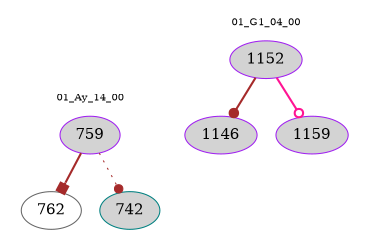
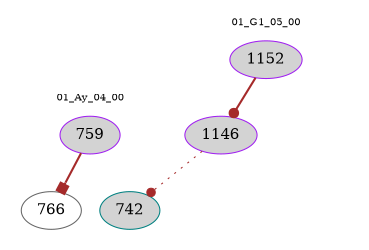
(267, 23) -> (267, 23)
(91, 98) -> (91, 98)
(312, 135) -> none
(108, 169) -> (178, 171)
(51, 210) -> (51, 210)
